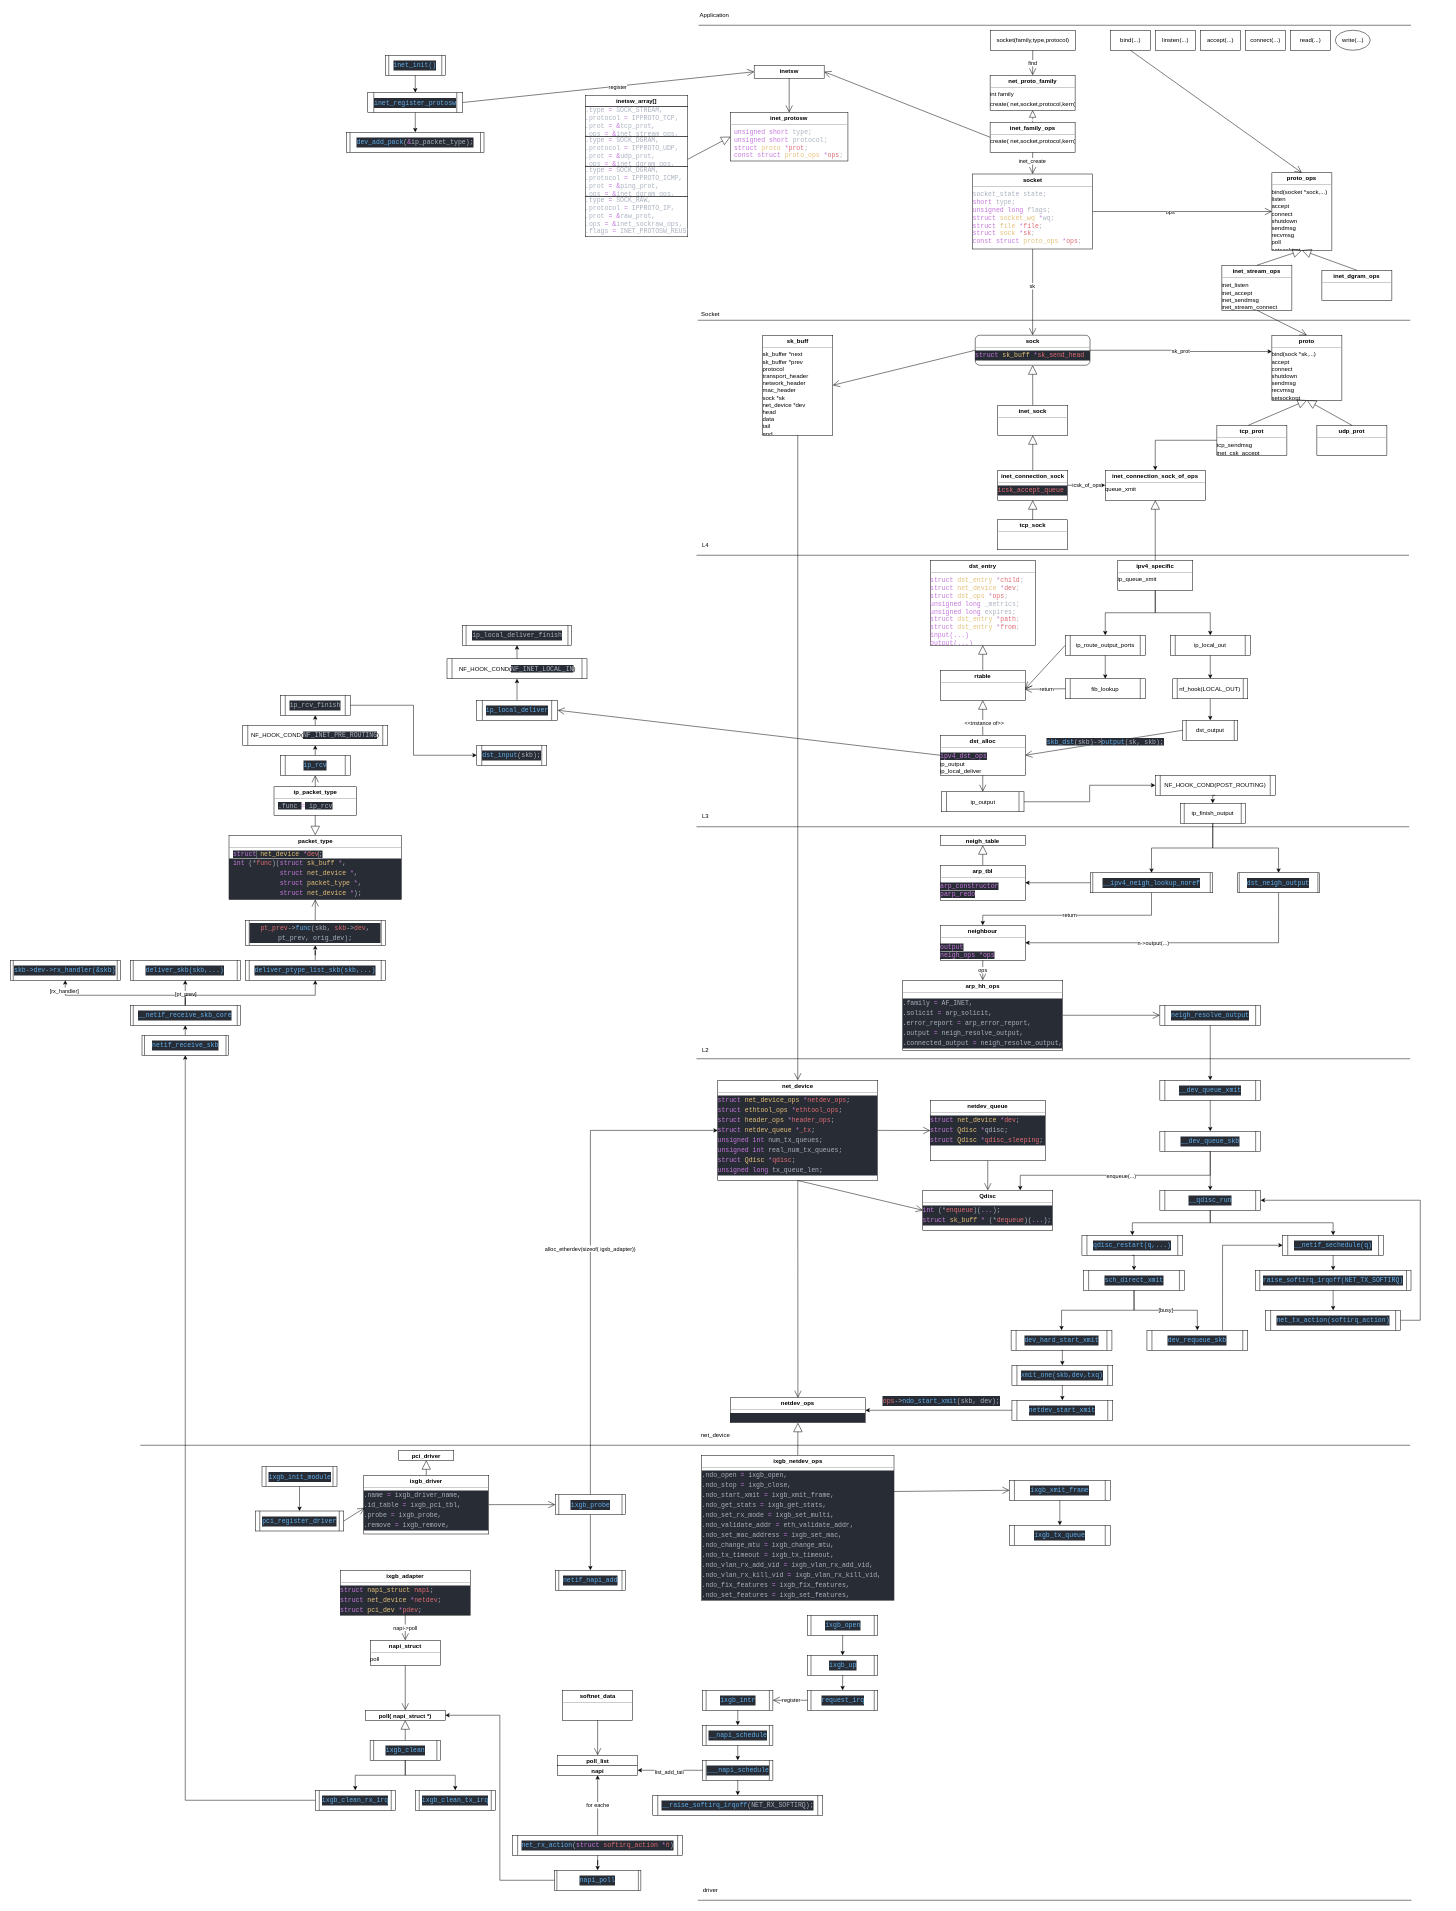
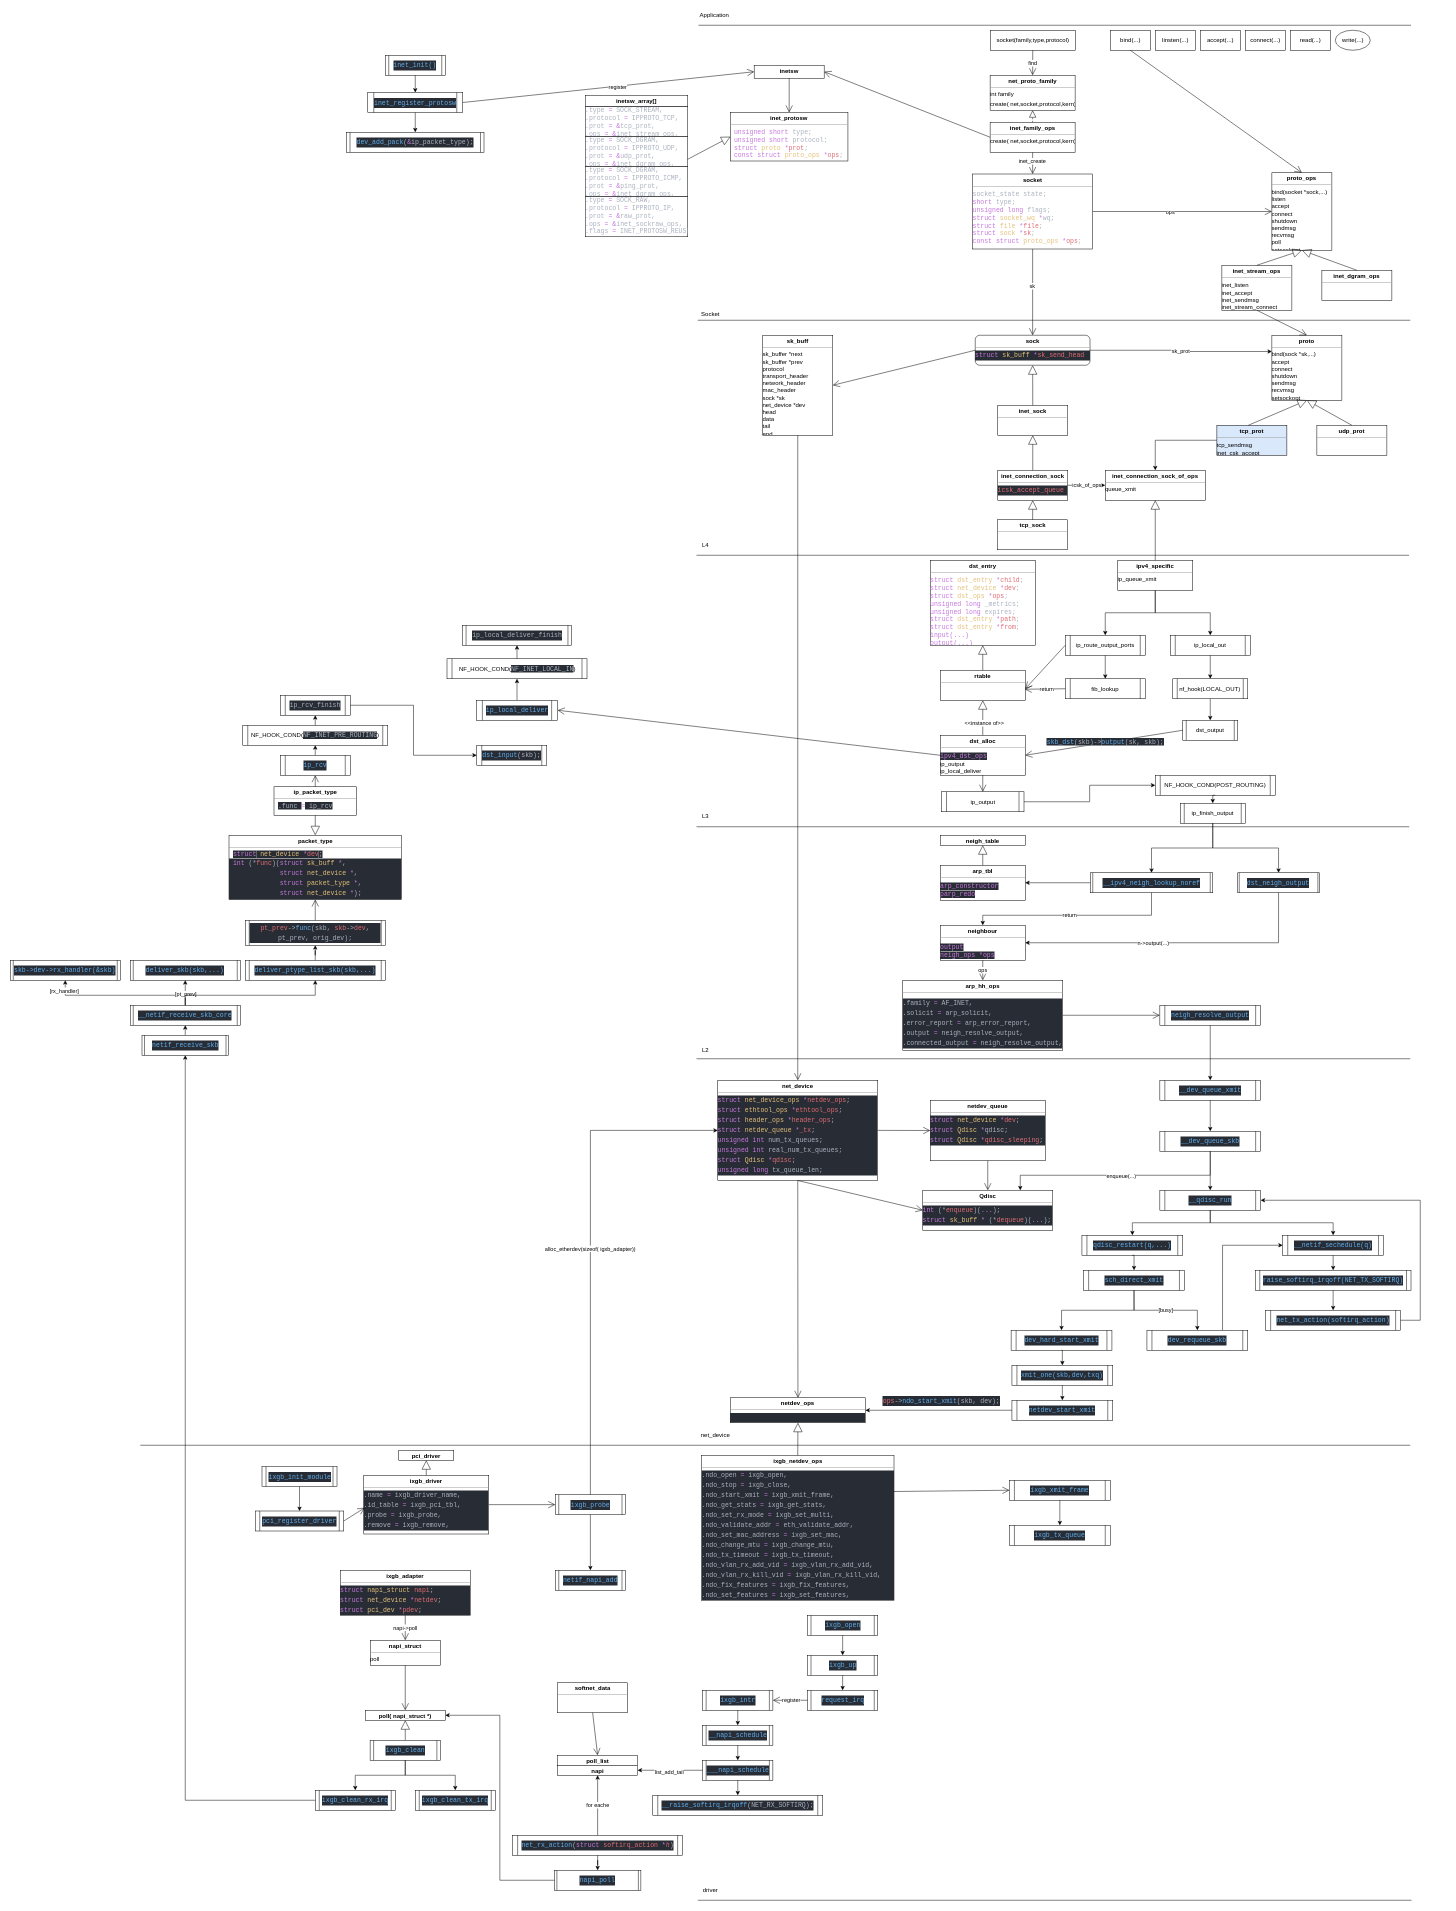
(1252, 440) -> (1252, 440)
(598, 1705) -> (593, 1698)
